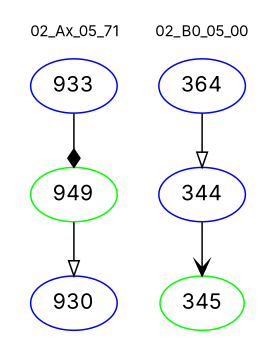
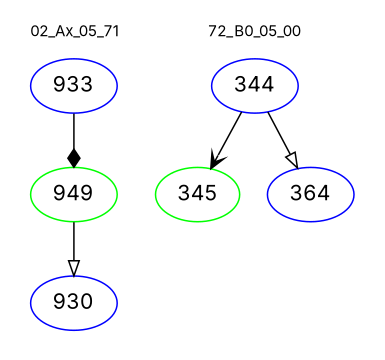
(202, 32) -> (255, 32)
(202, 133) -> (279, 133)
